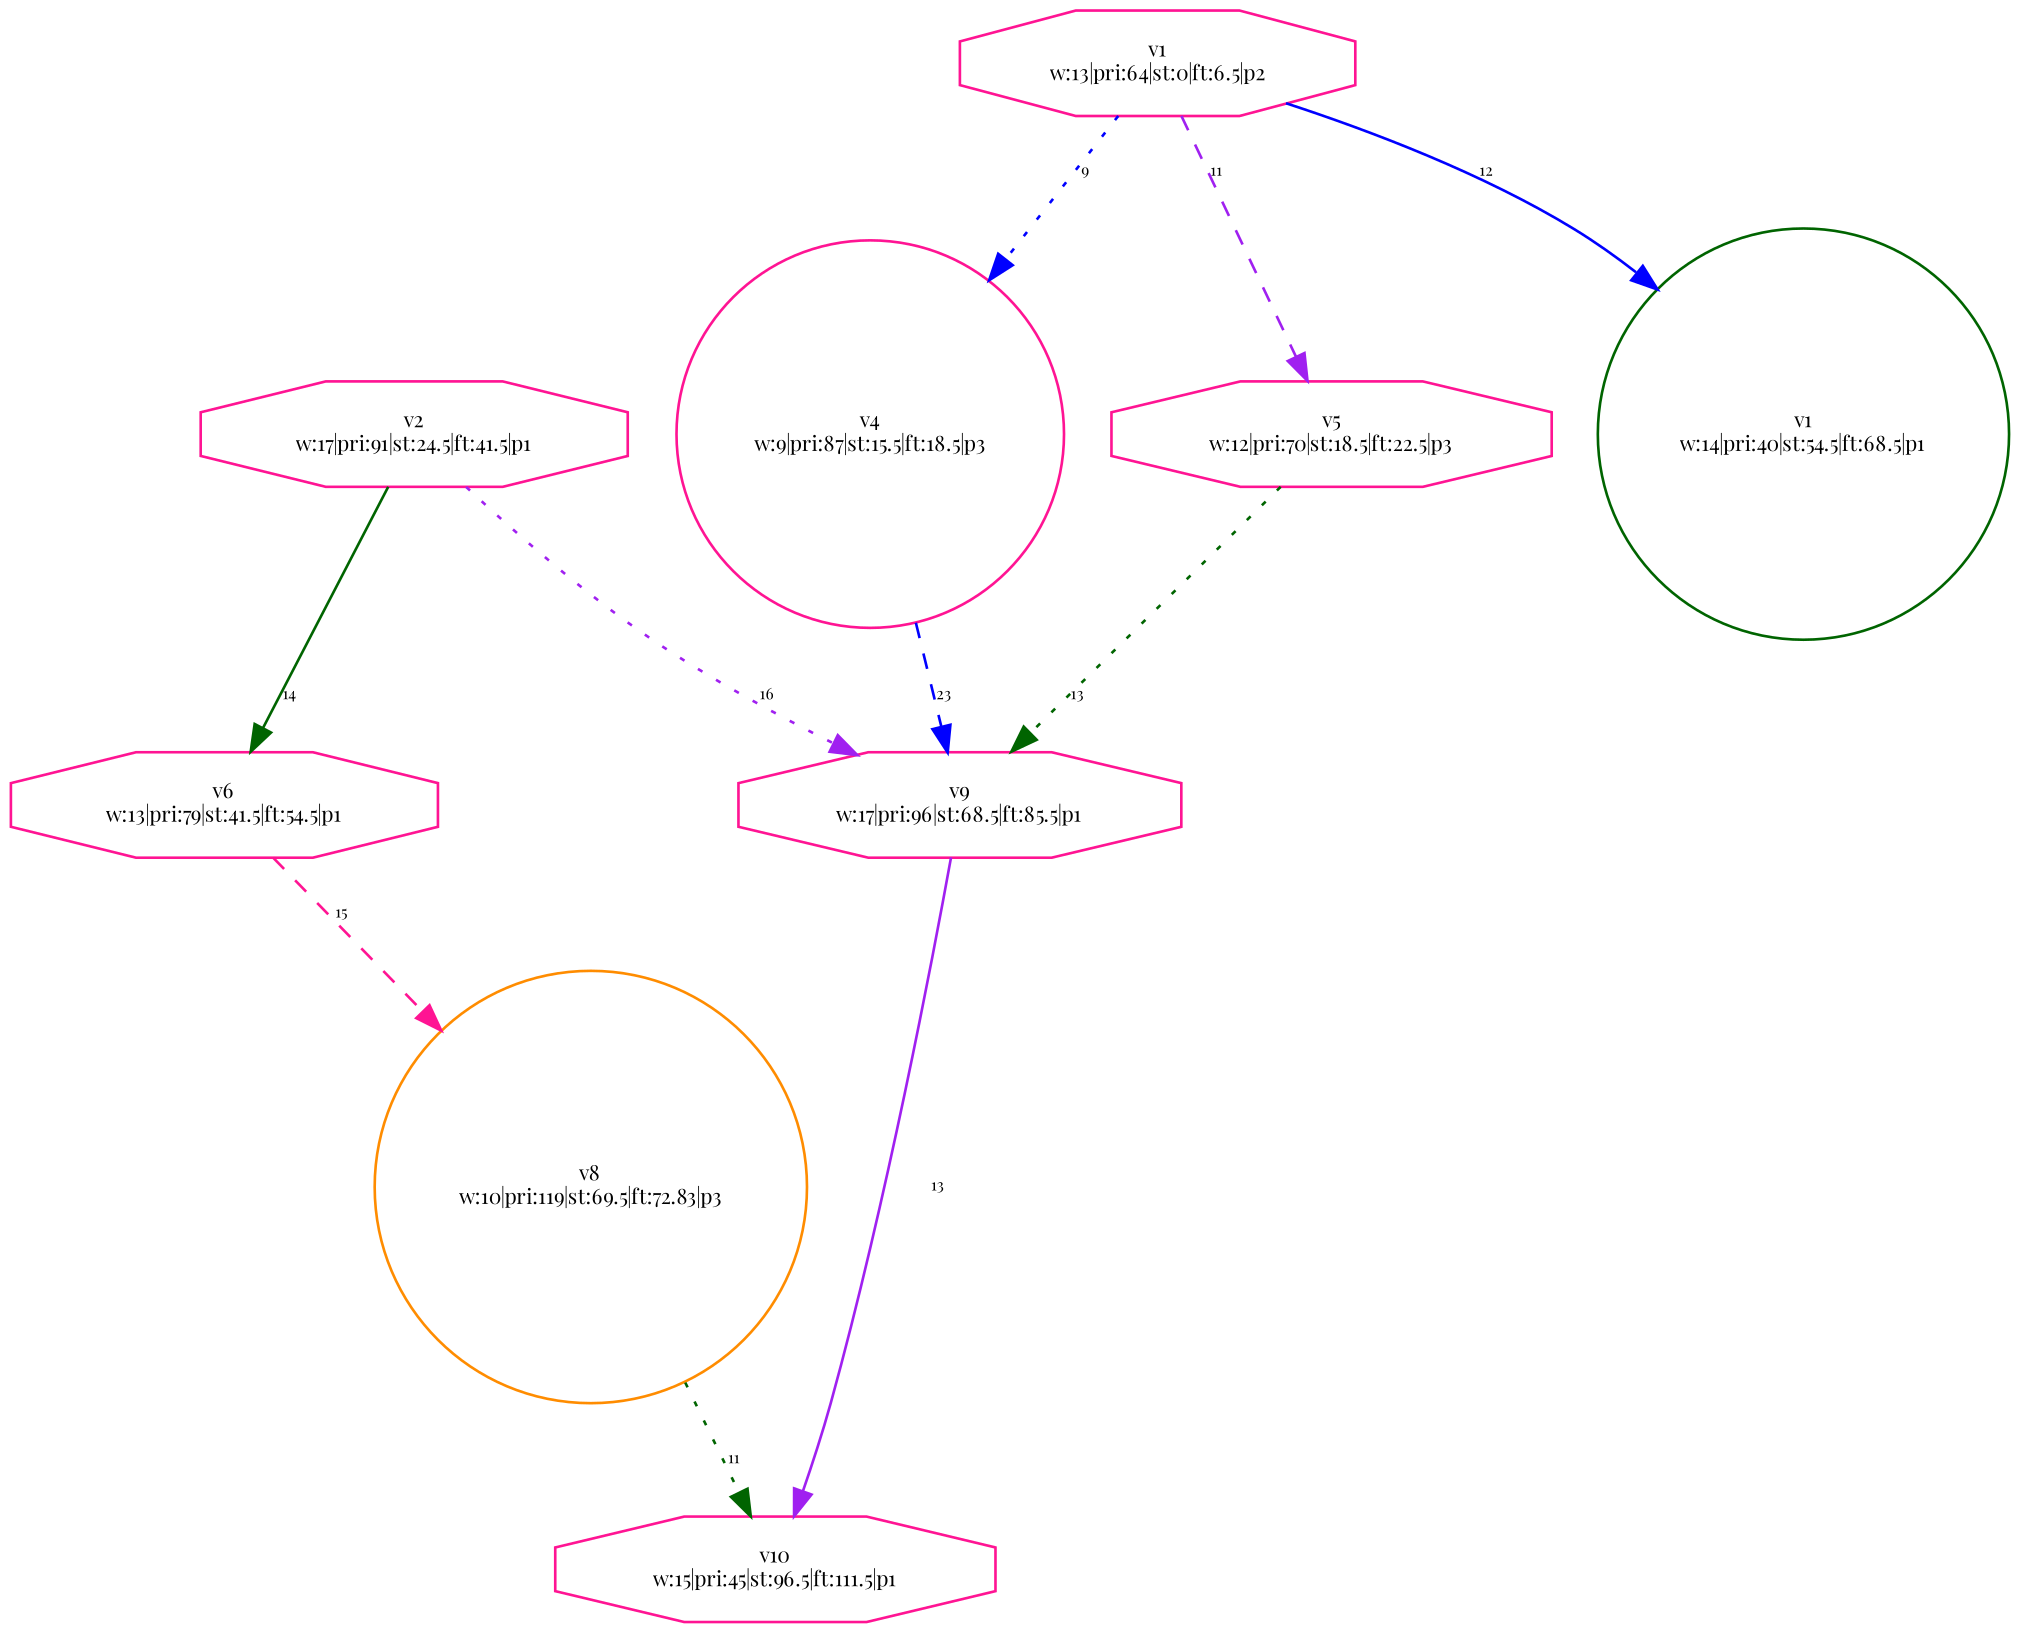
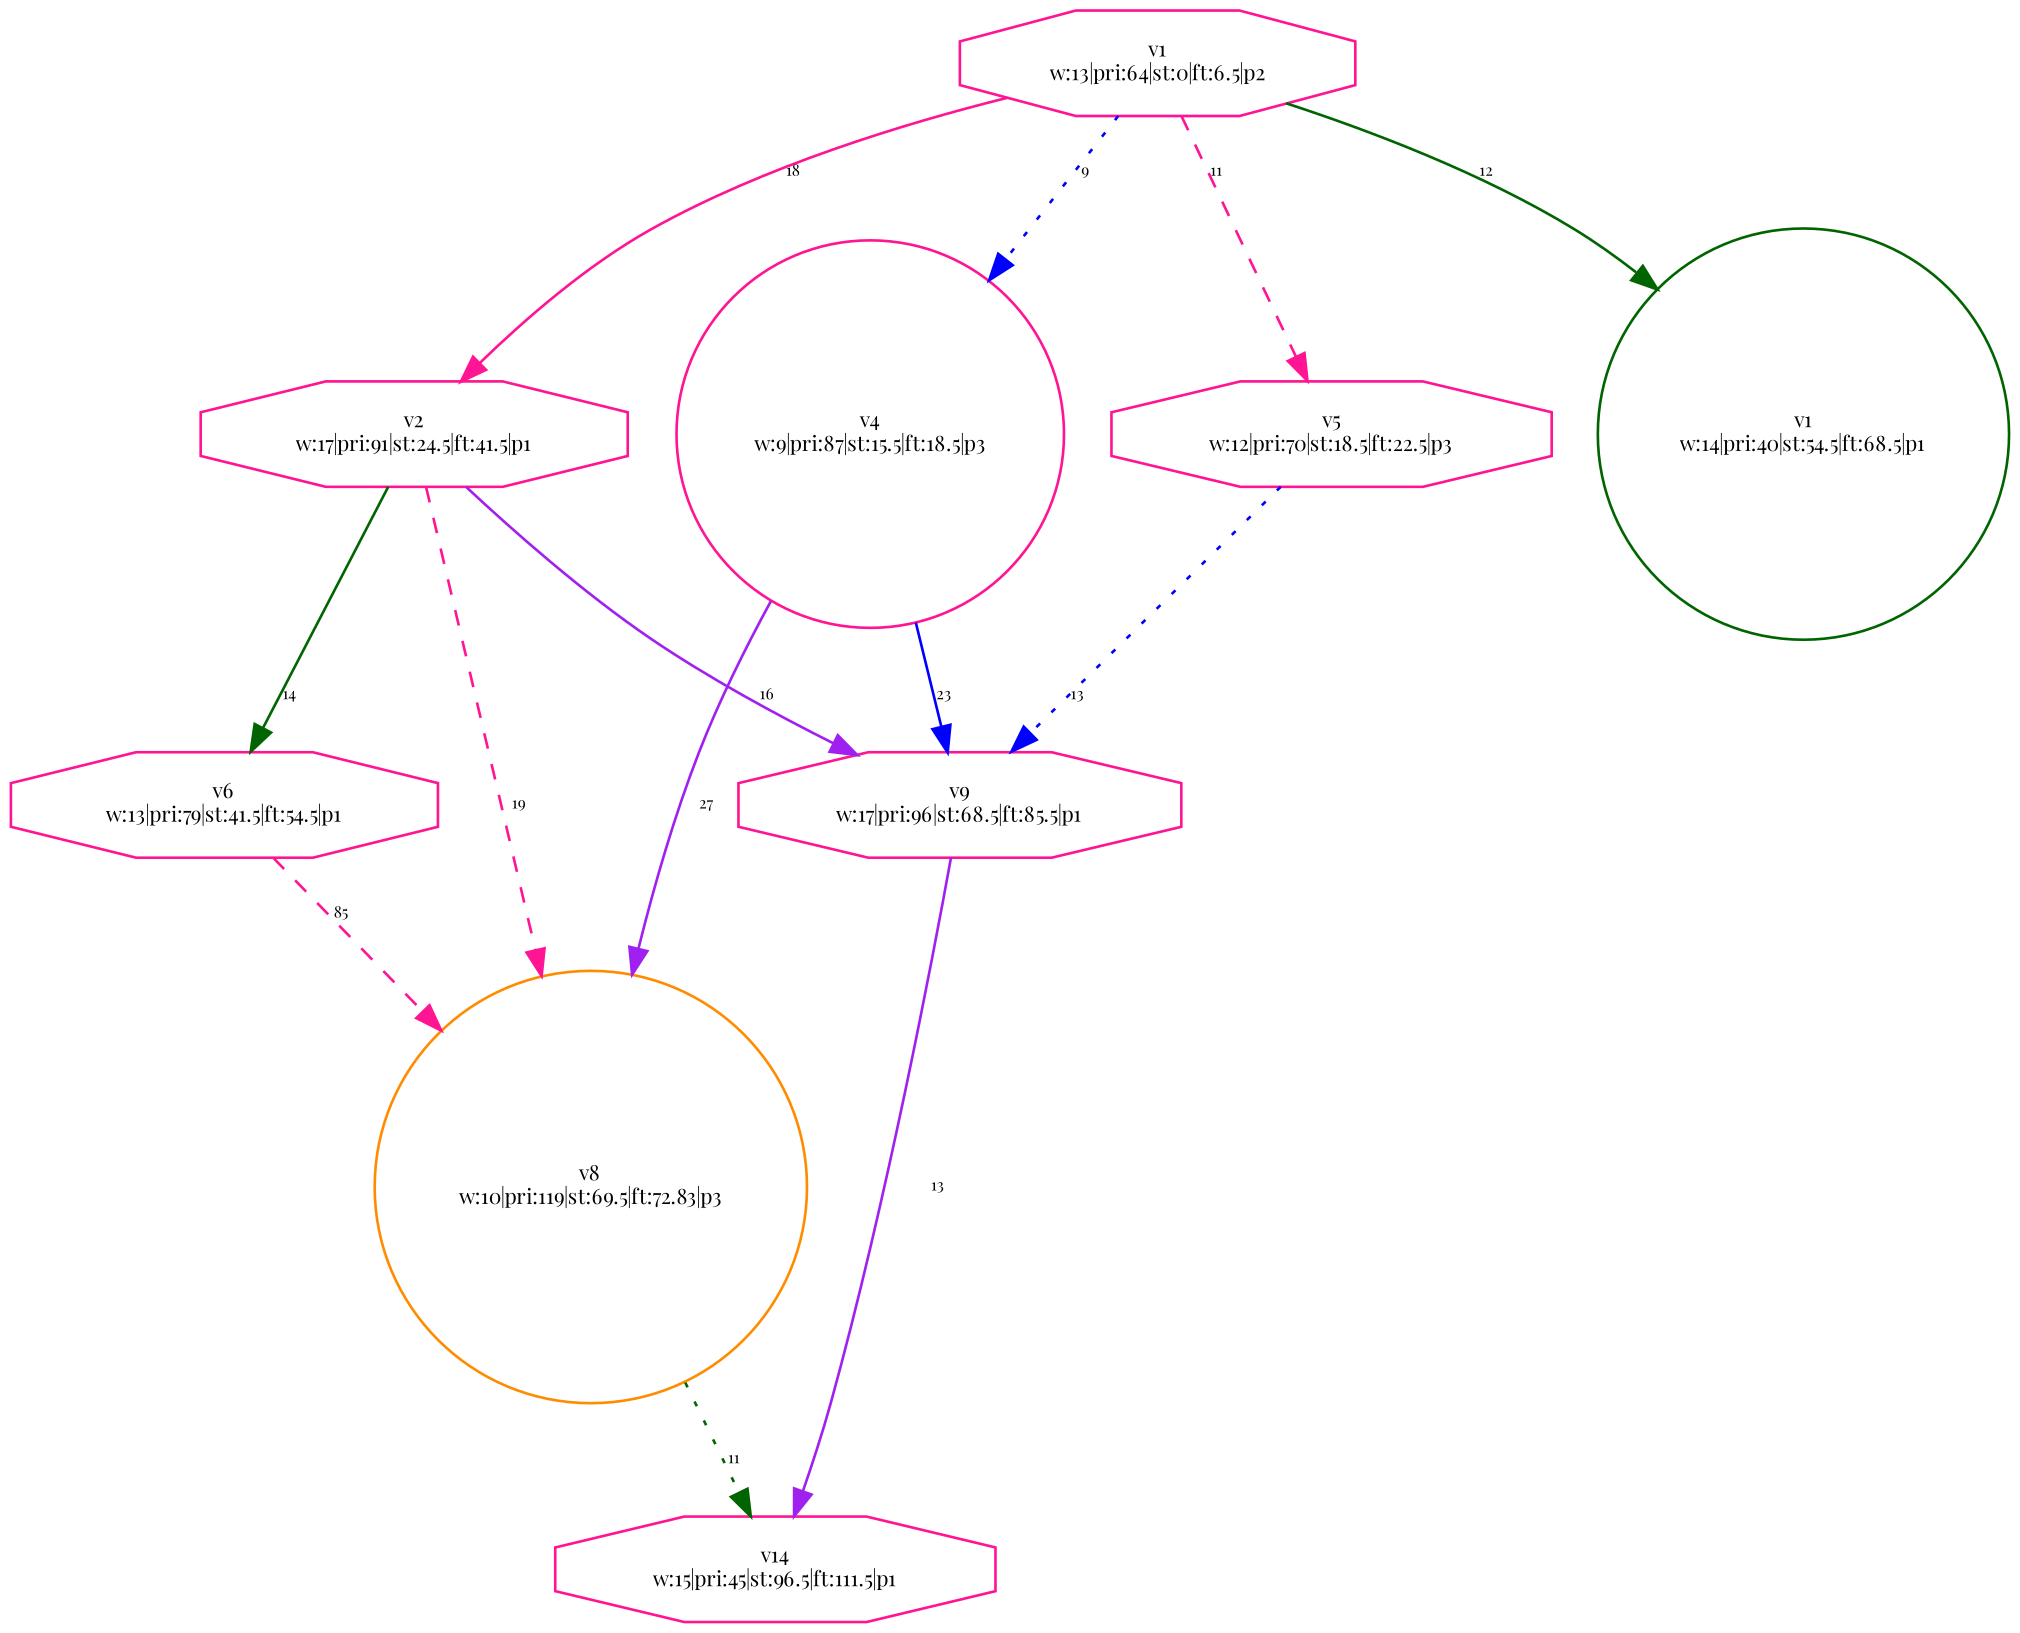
(1468, 174) -> (1468, 174)
none -> (724, 193)
(1239, 236) -> (1239, 236)
(1156, 610) -> (1156, 610)
(639, 630) -> (639, 630)
(929, 675) -> (929, 675)
none -> (481, 719)
none -> (692, 770)
(342, 914) -> (342, 914)
(775, 1569) -> (775, 1569)
